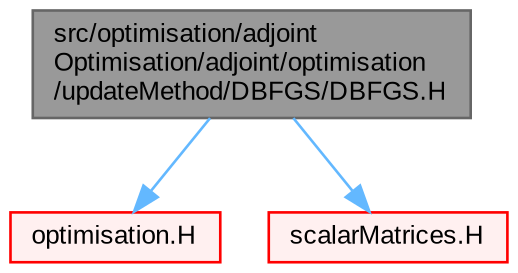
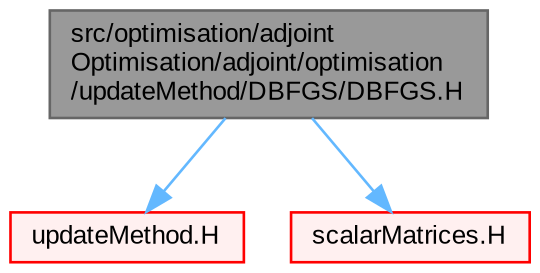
(115, 237) -> (127, 237)
